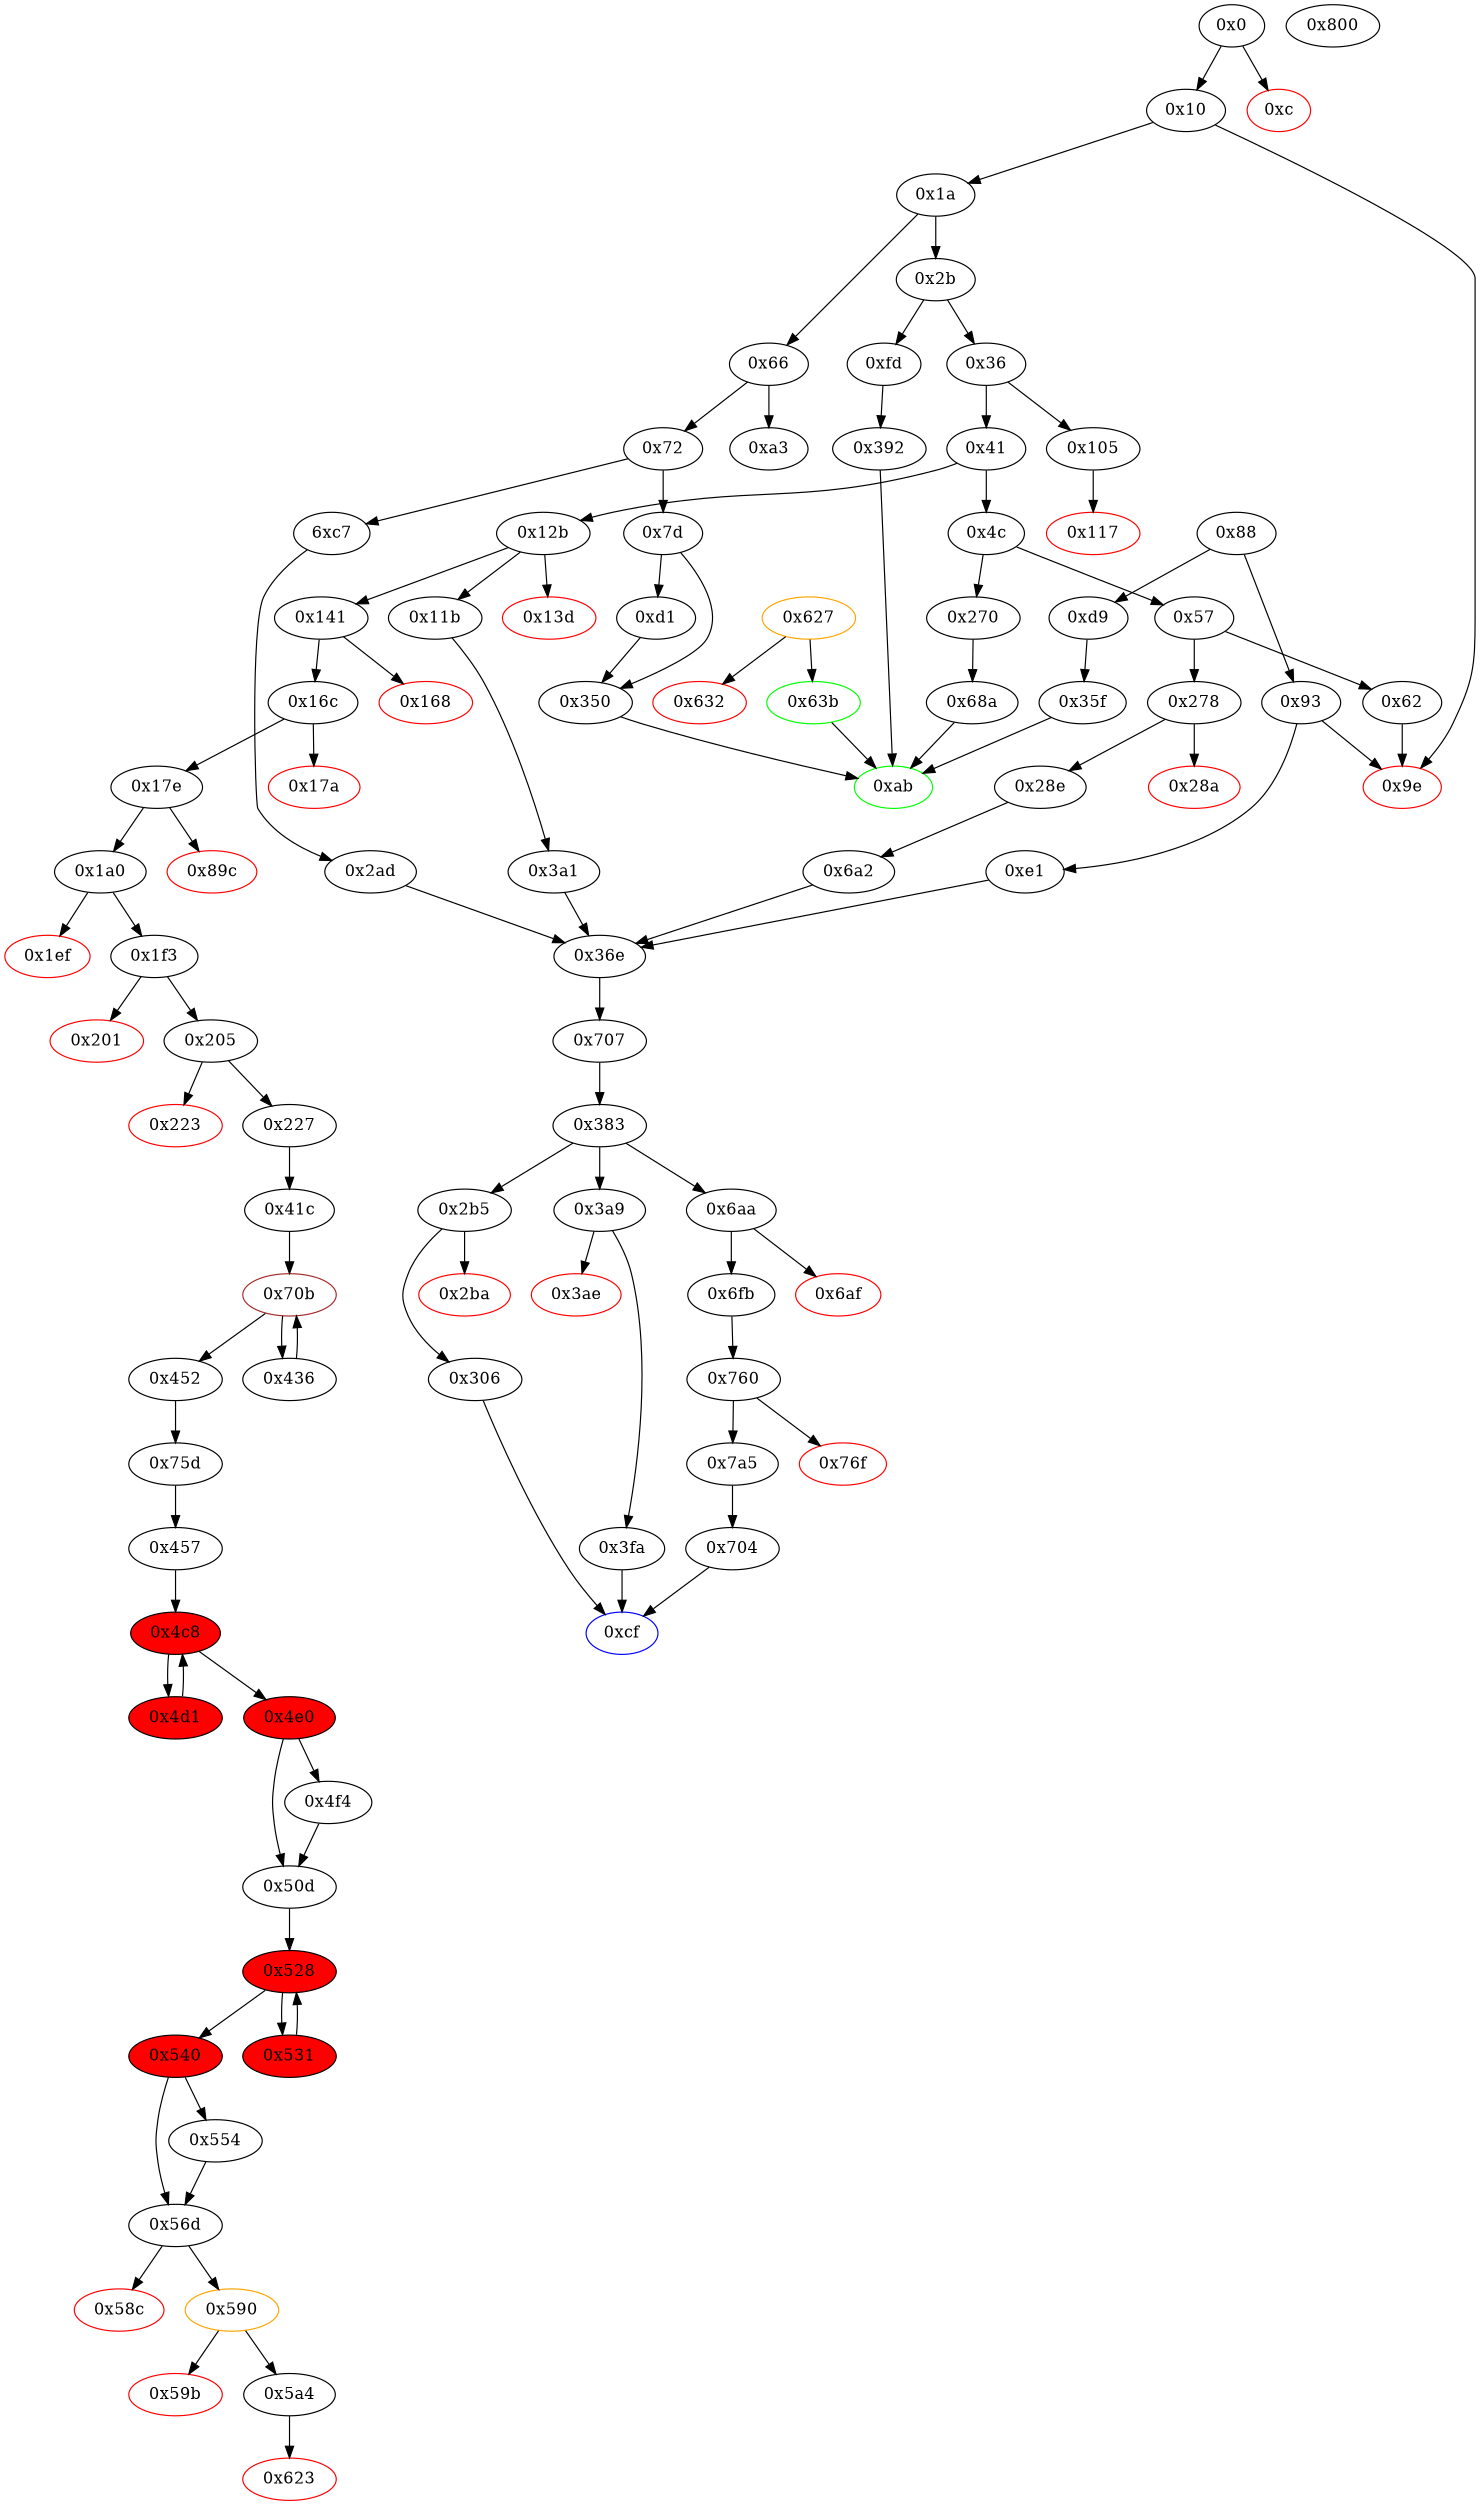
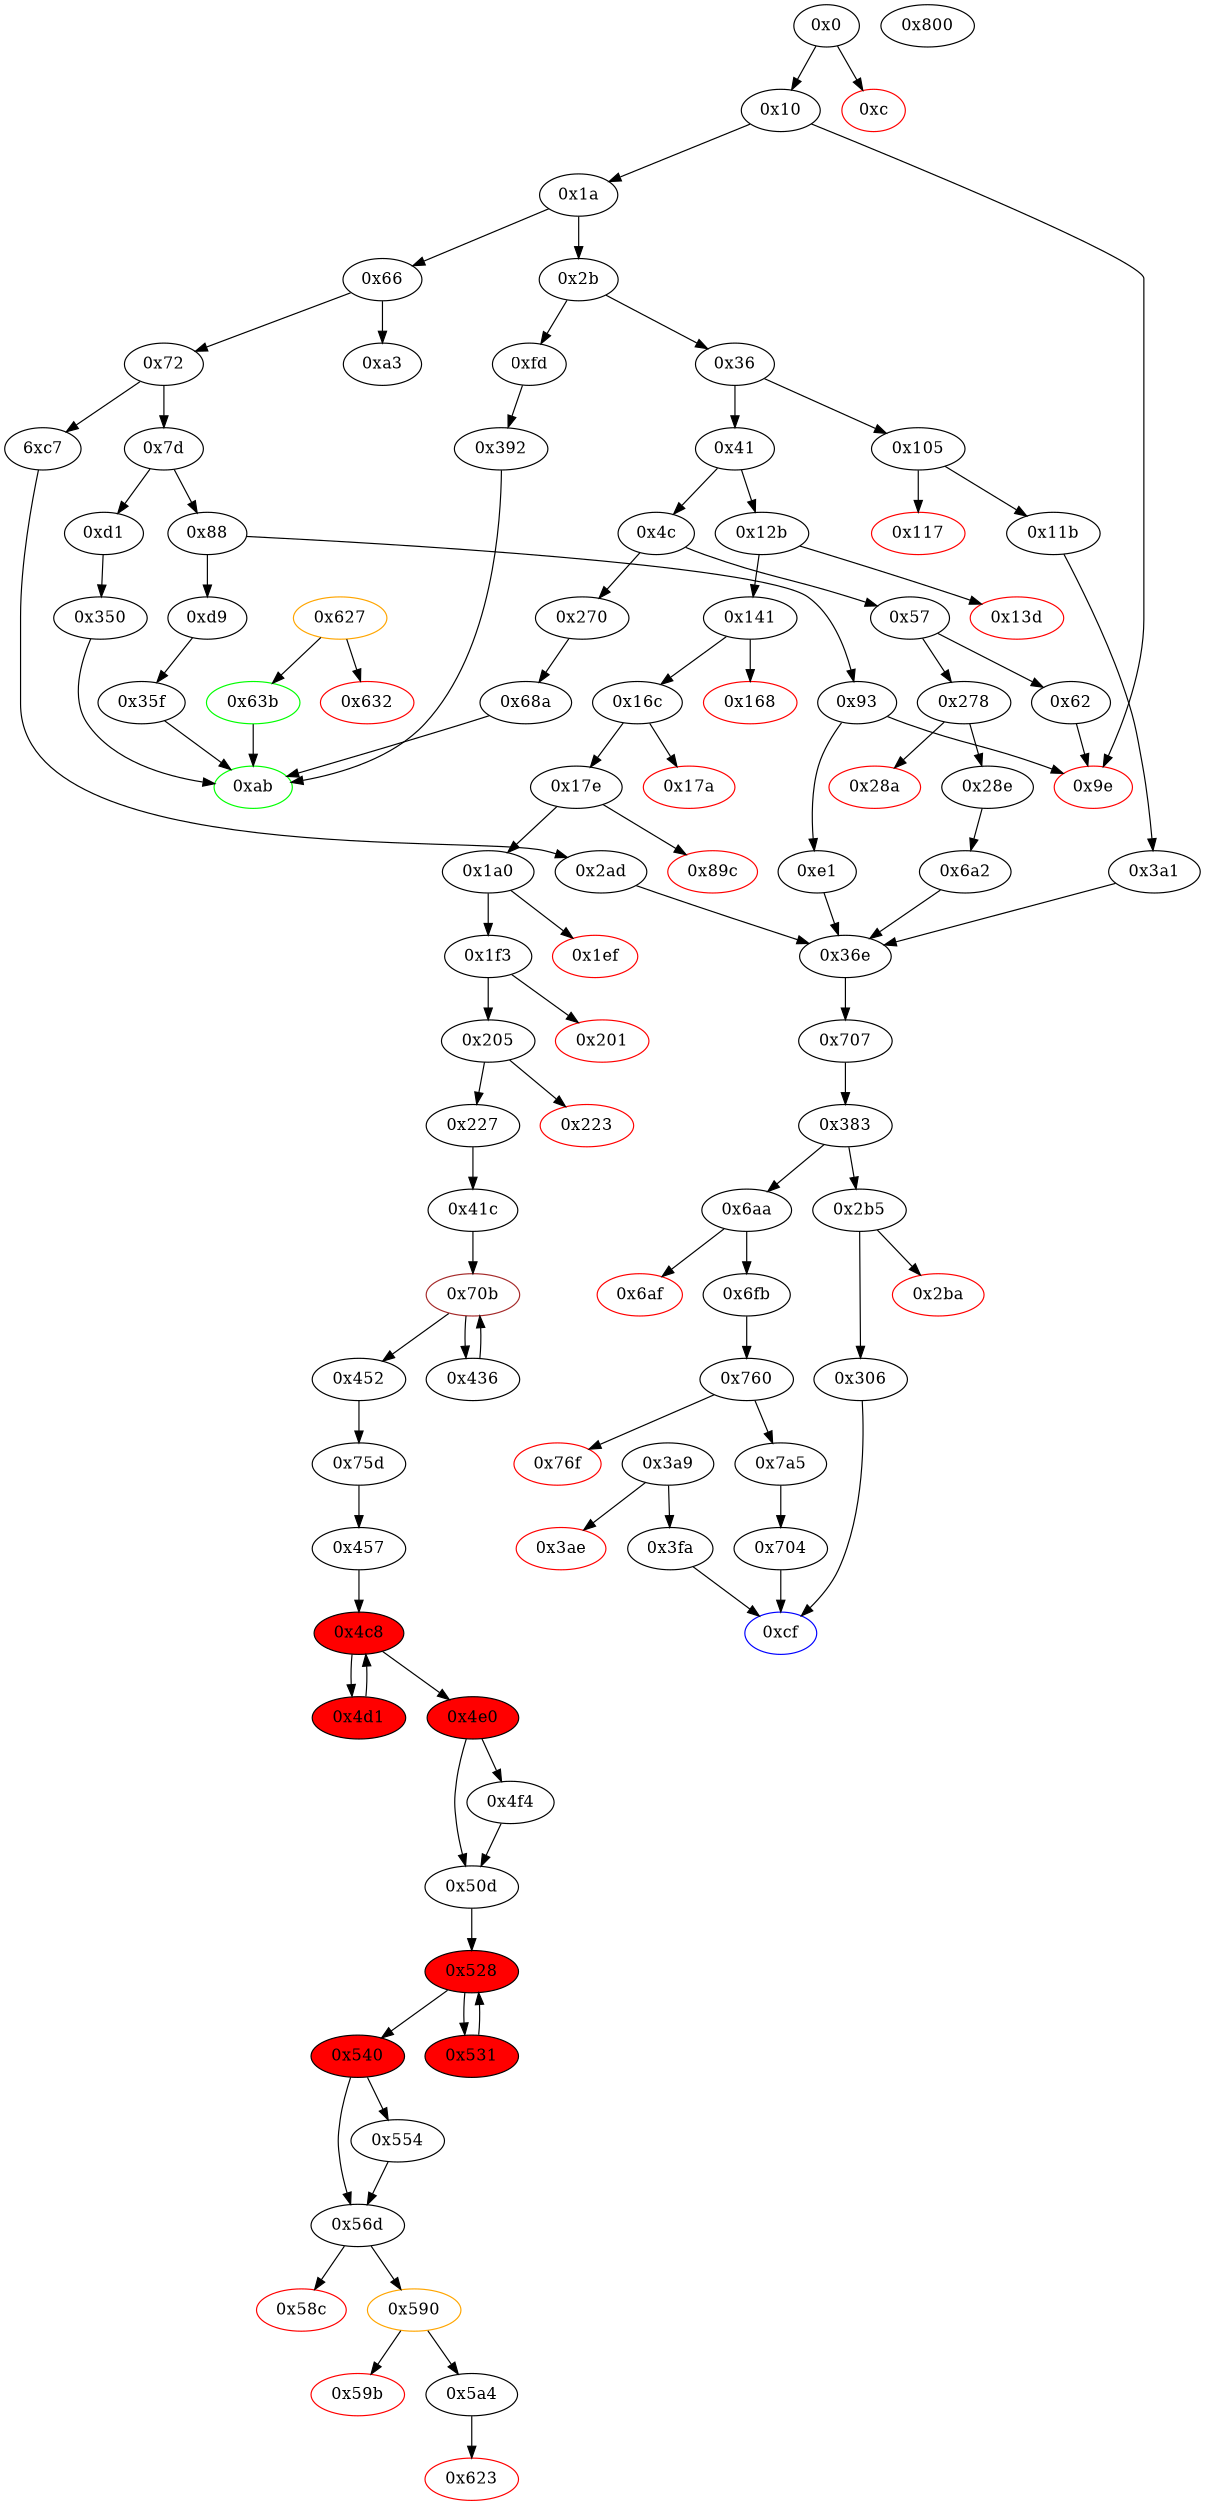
(494, 572) -> (981, 488)
(708, 636) -> (183, 486)
(600, 1162) -> none
